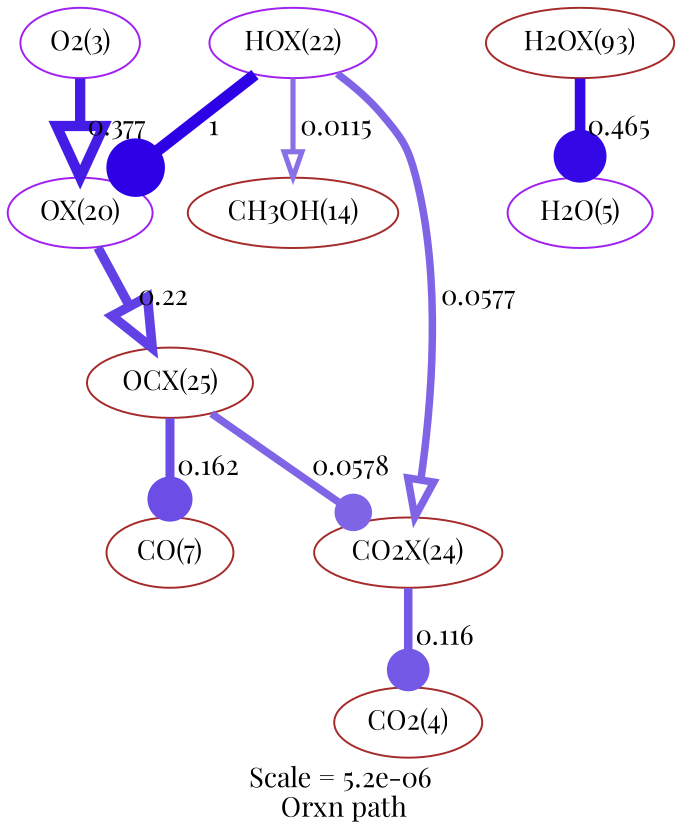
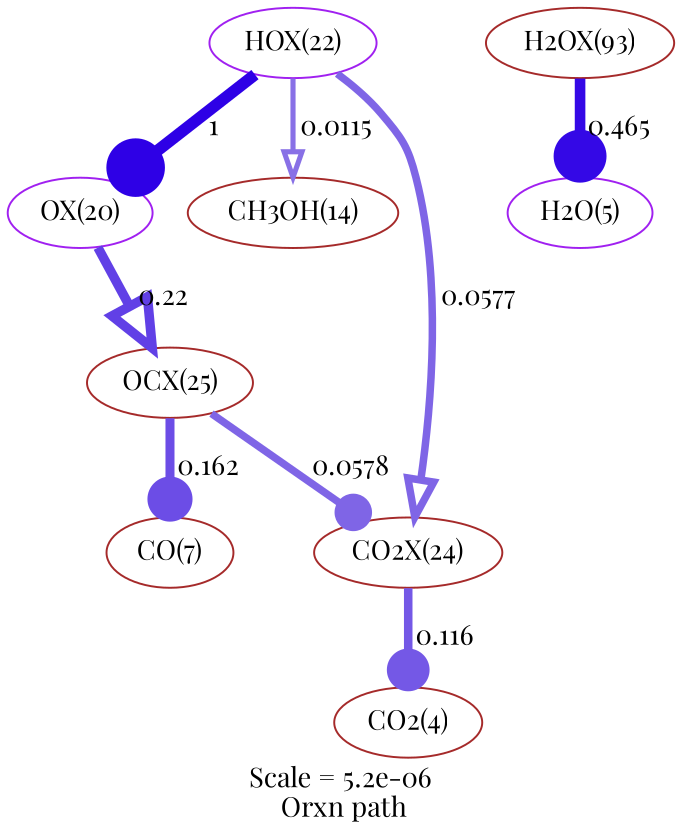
(80, 43) -> none
